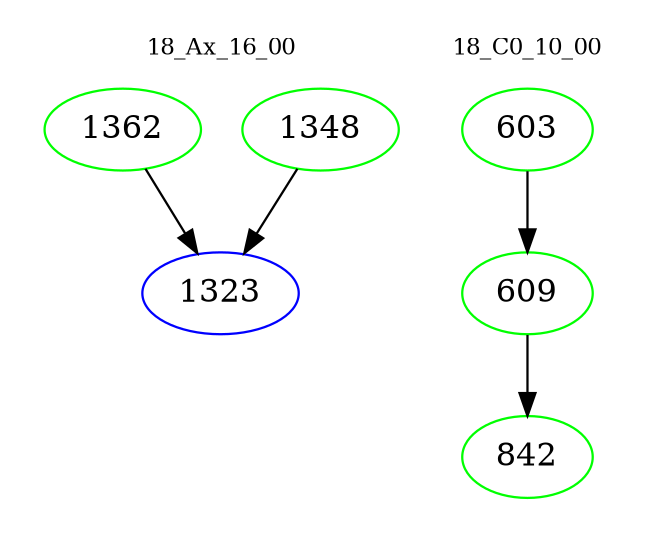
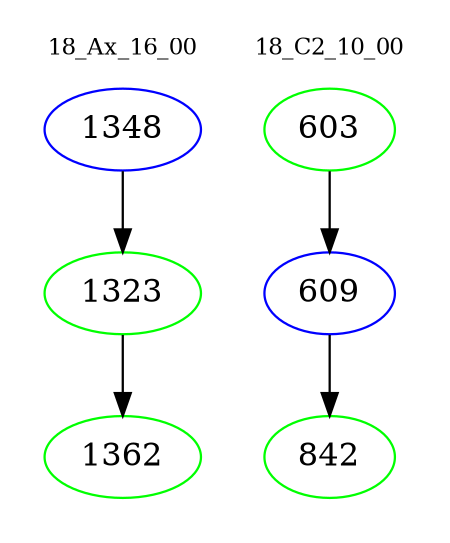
(527, 49) -> (330, 49)
(321, 130) -> (123, 130)
(165, 201) -> (123, 364)
(221, 293) -> (123, 293)
(527, 293) -> (330, 293)
